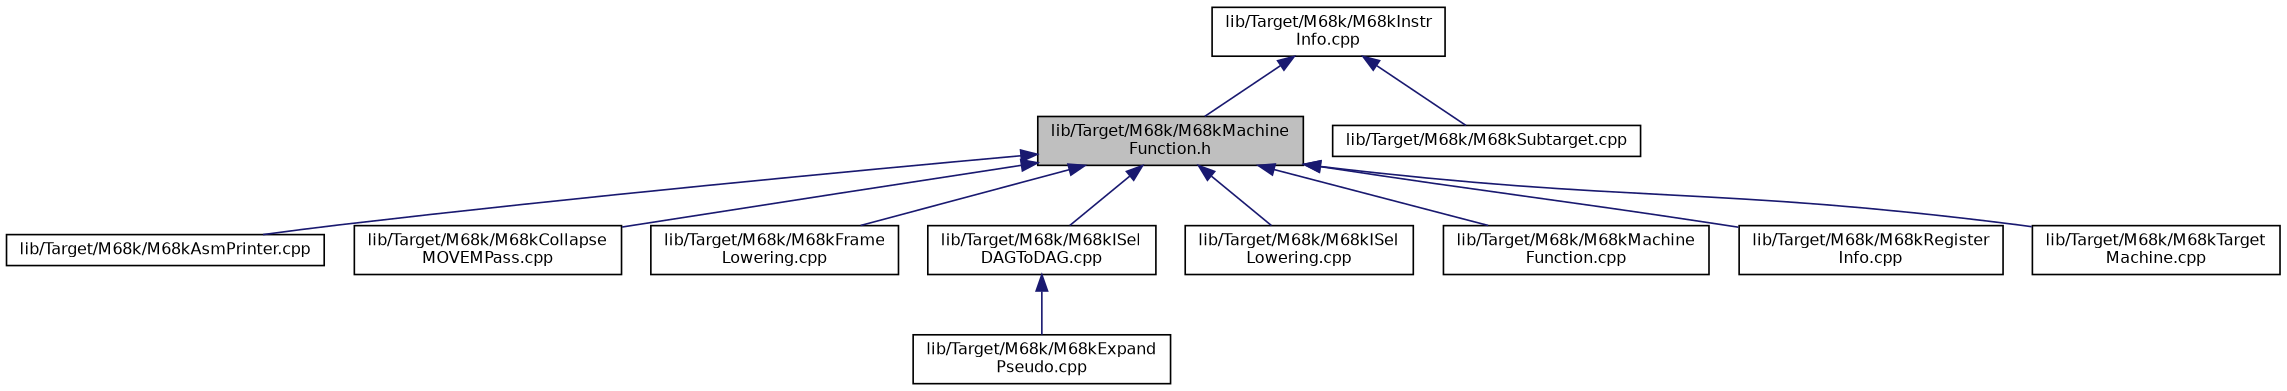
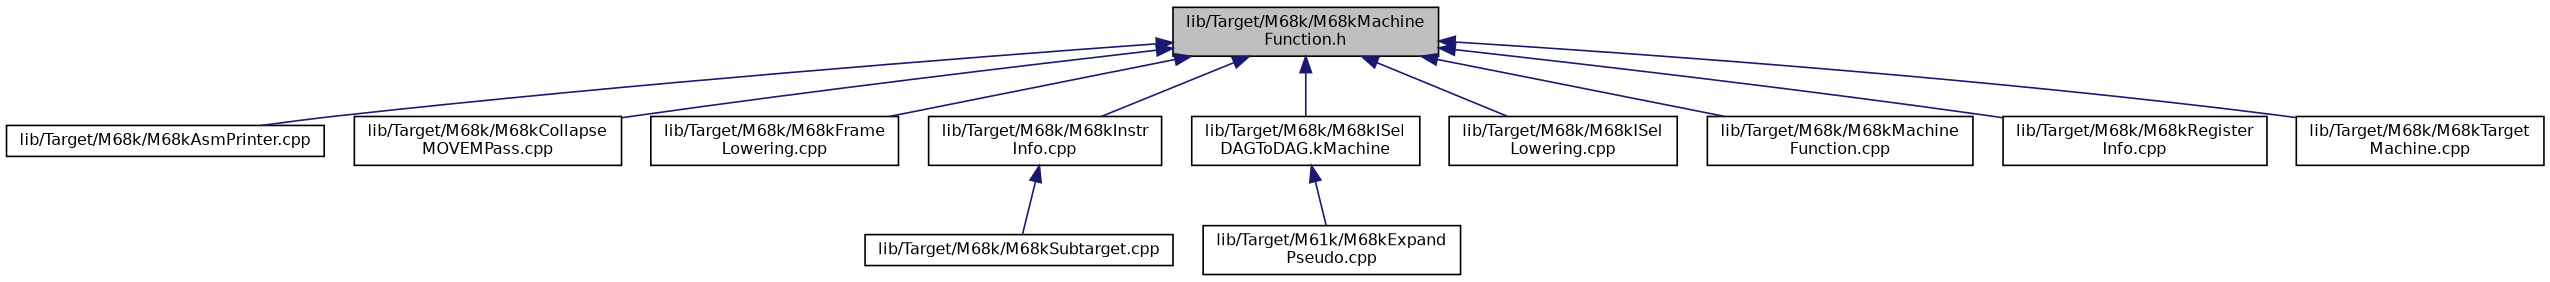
(1243, 91) -> (1168, 90)
(1042, 250) -> (1306, 141)
(1042, 359) -> (1332, 250)
